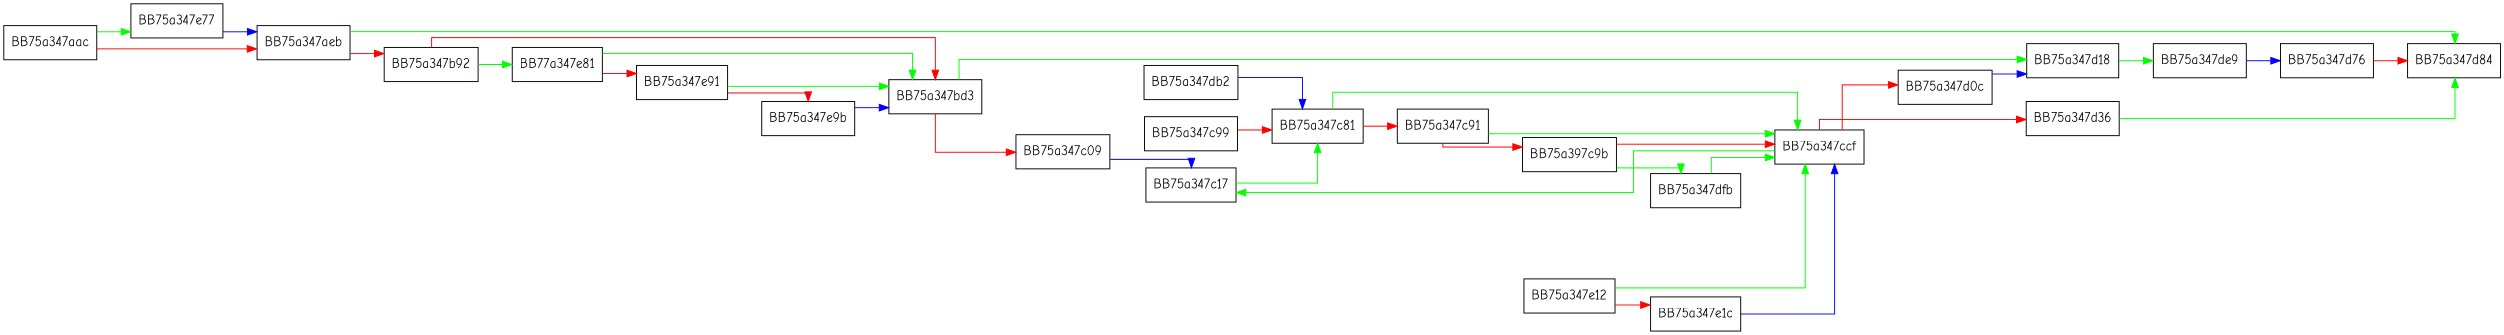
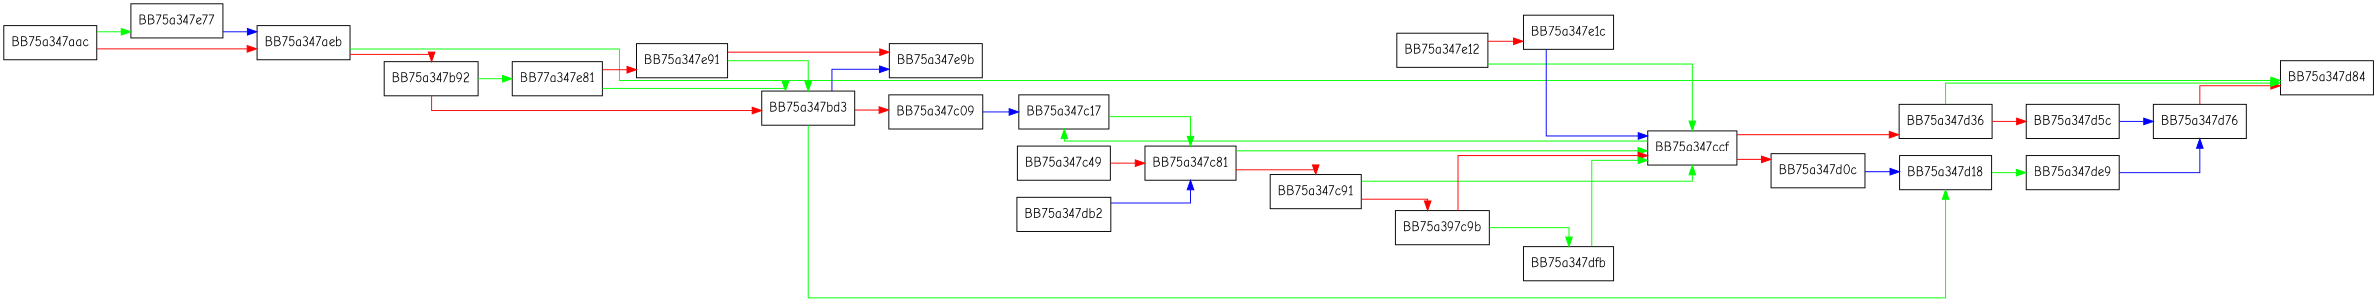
(867, 108) -> (845, 69)
none -> (2073, 121)
(1191, 134) -> (1064, 163)
